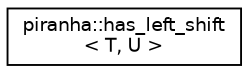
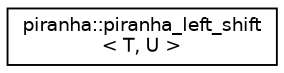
(124, 37) -> (142, 37)
